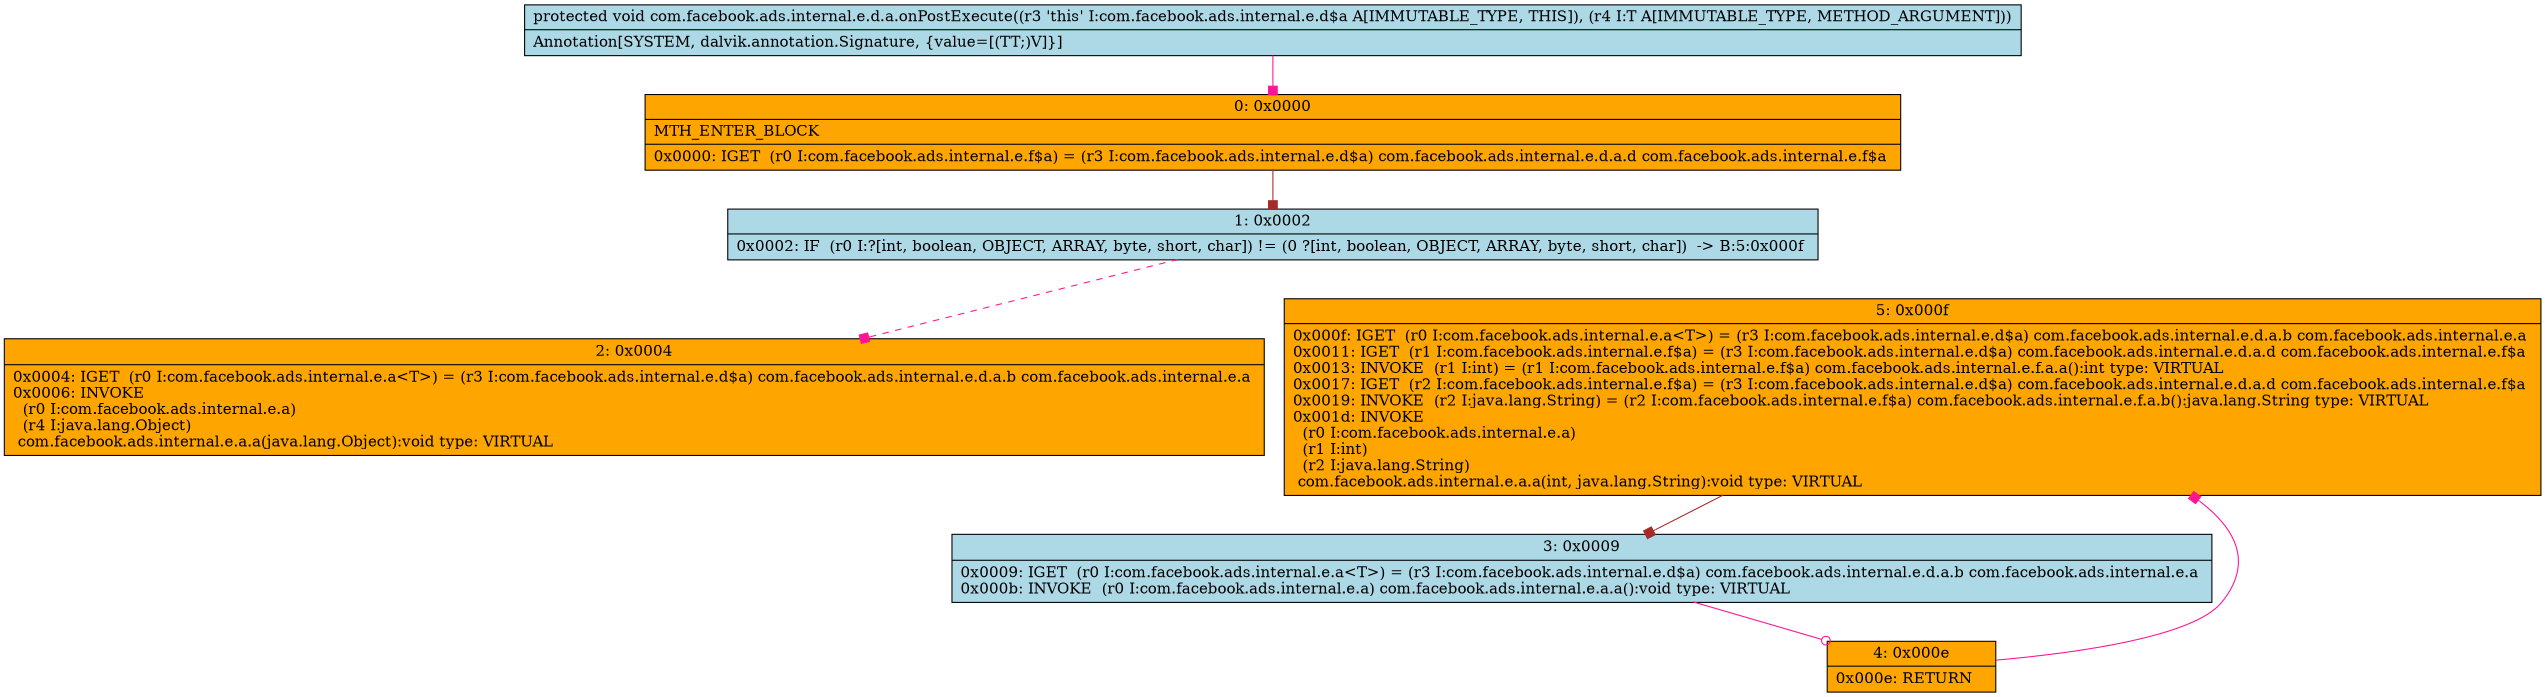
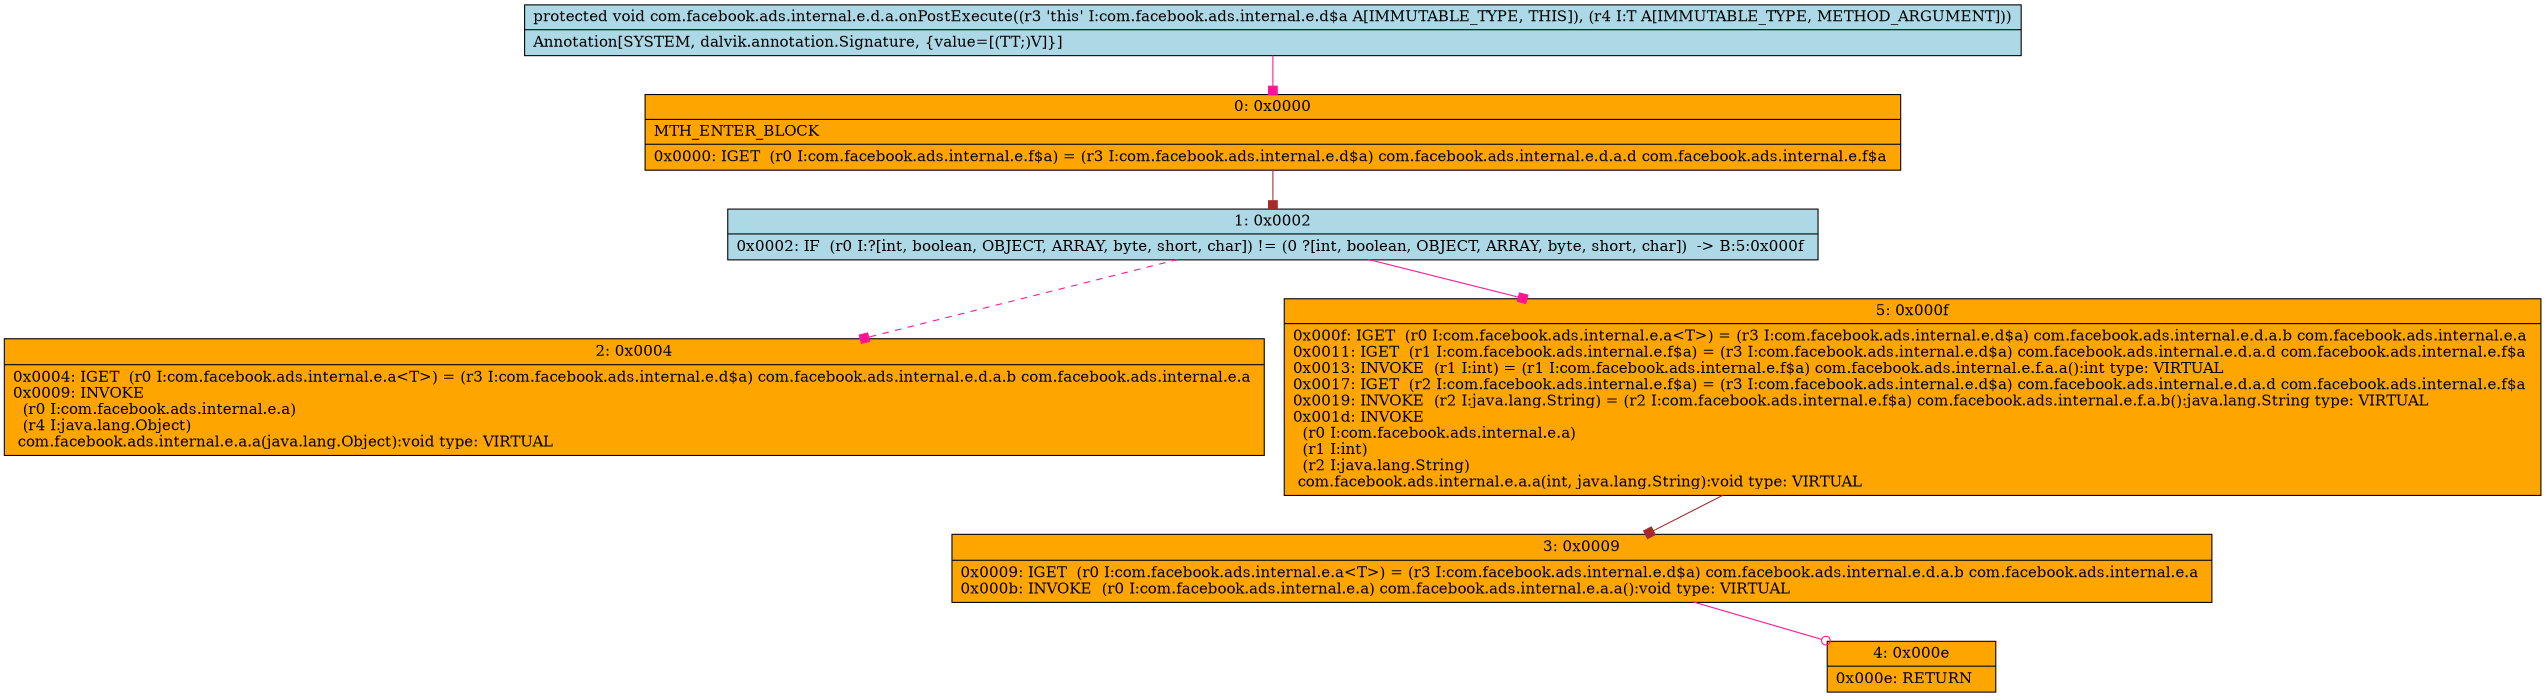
(84, 393) -> (84, 393)
(1582, 568) -> (1582, 568)
(2171, 630) -> (1442, 278)
